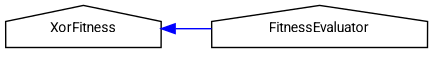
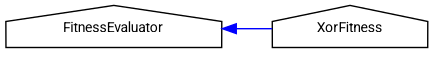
(193, 29) -> (254, 29)
